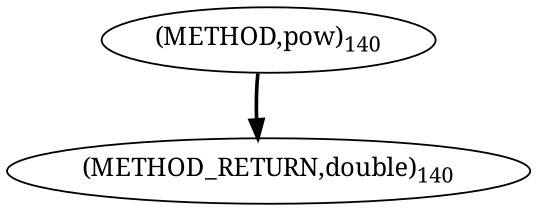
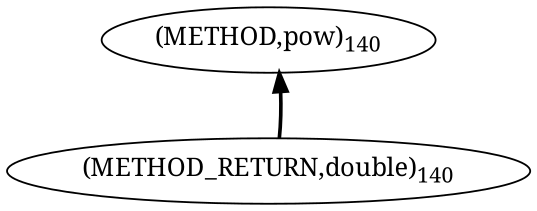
(256, 97) -> (281, 115)
